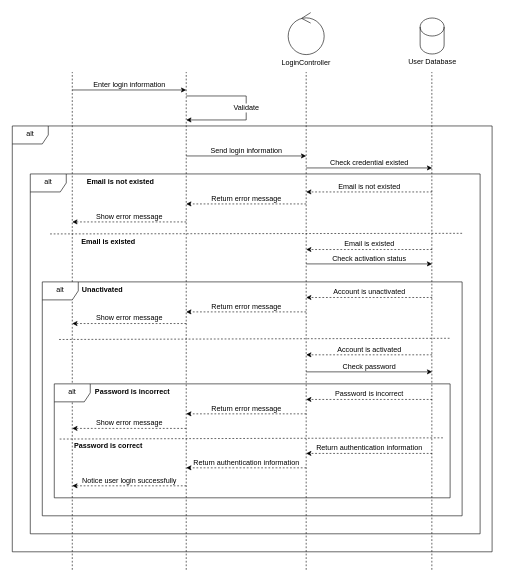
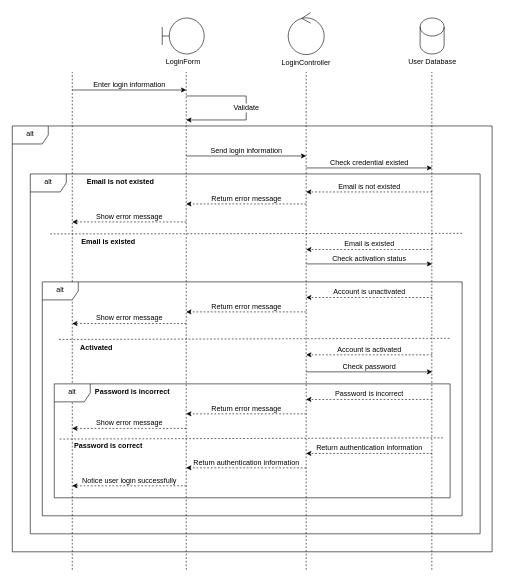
none -> (183, 36)
(102, 290) -> none
none -> (96, 348)
